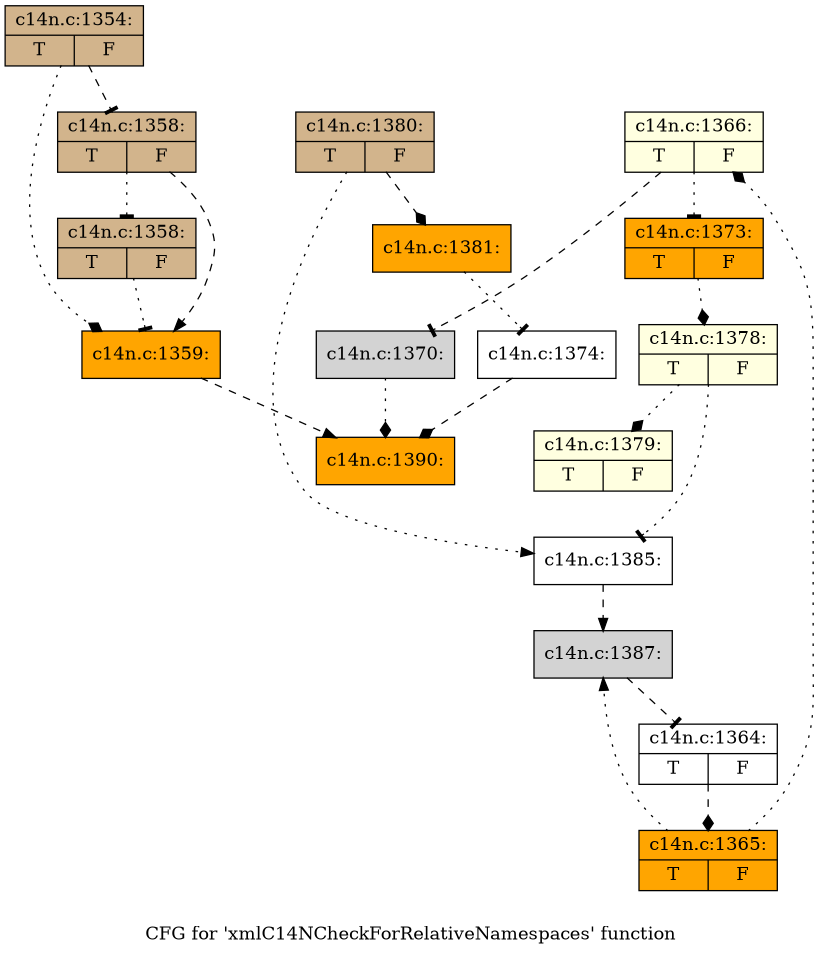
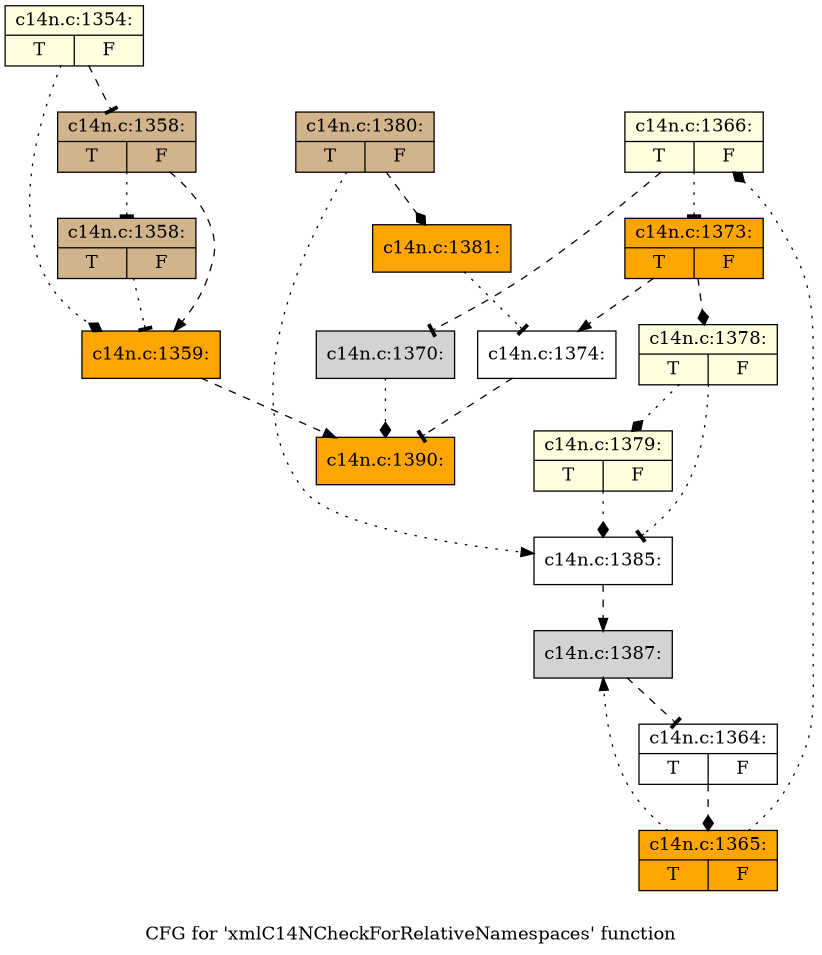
(74, 36) -> (74, 36)
(700, 294) -> (700, 294)
none -> (621, 301)
(469, 406) -> (469, 406)
none -> (603, 506)
